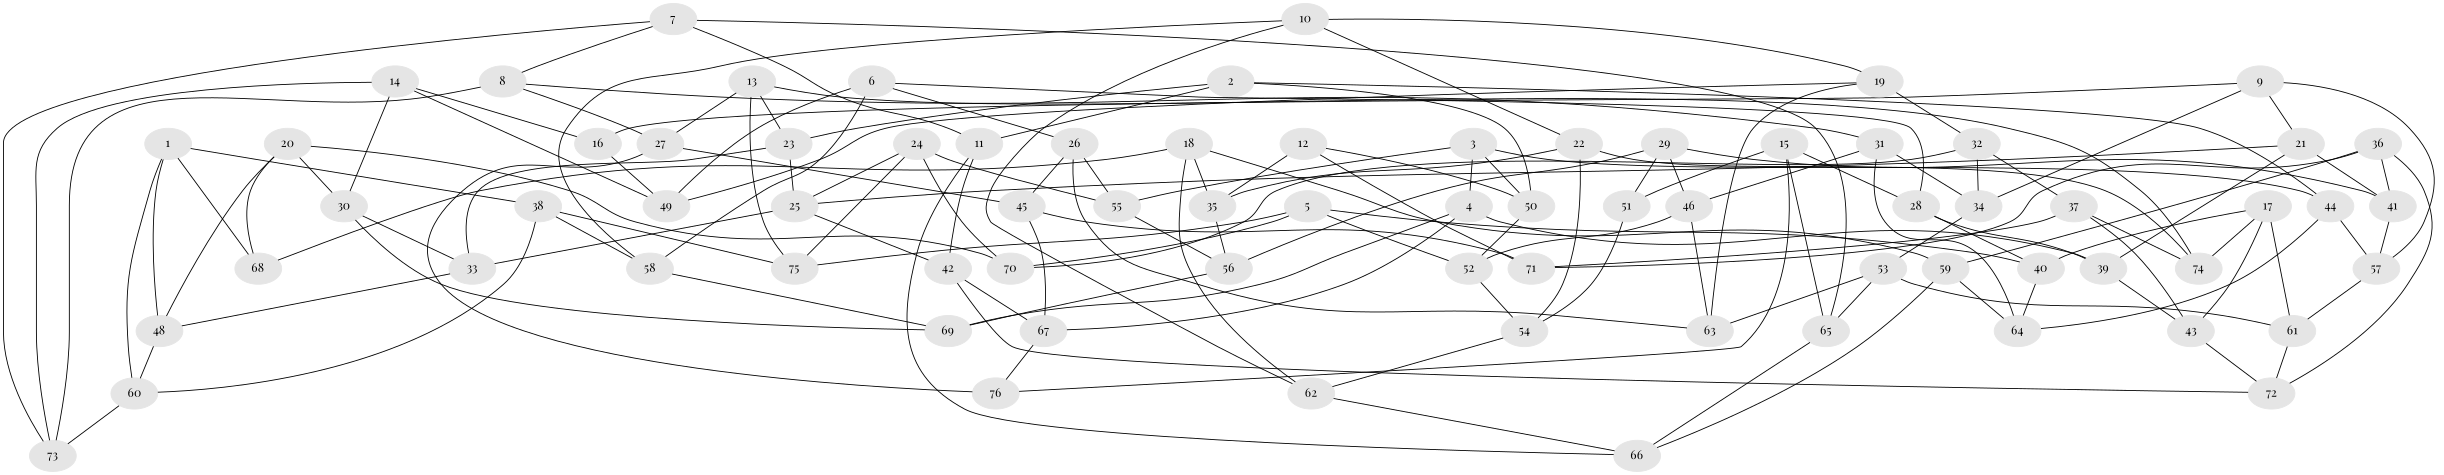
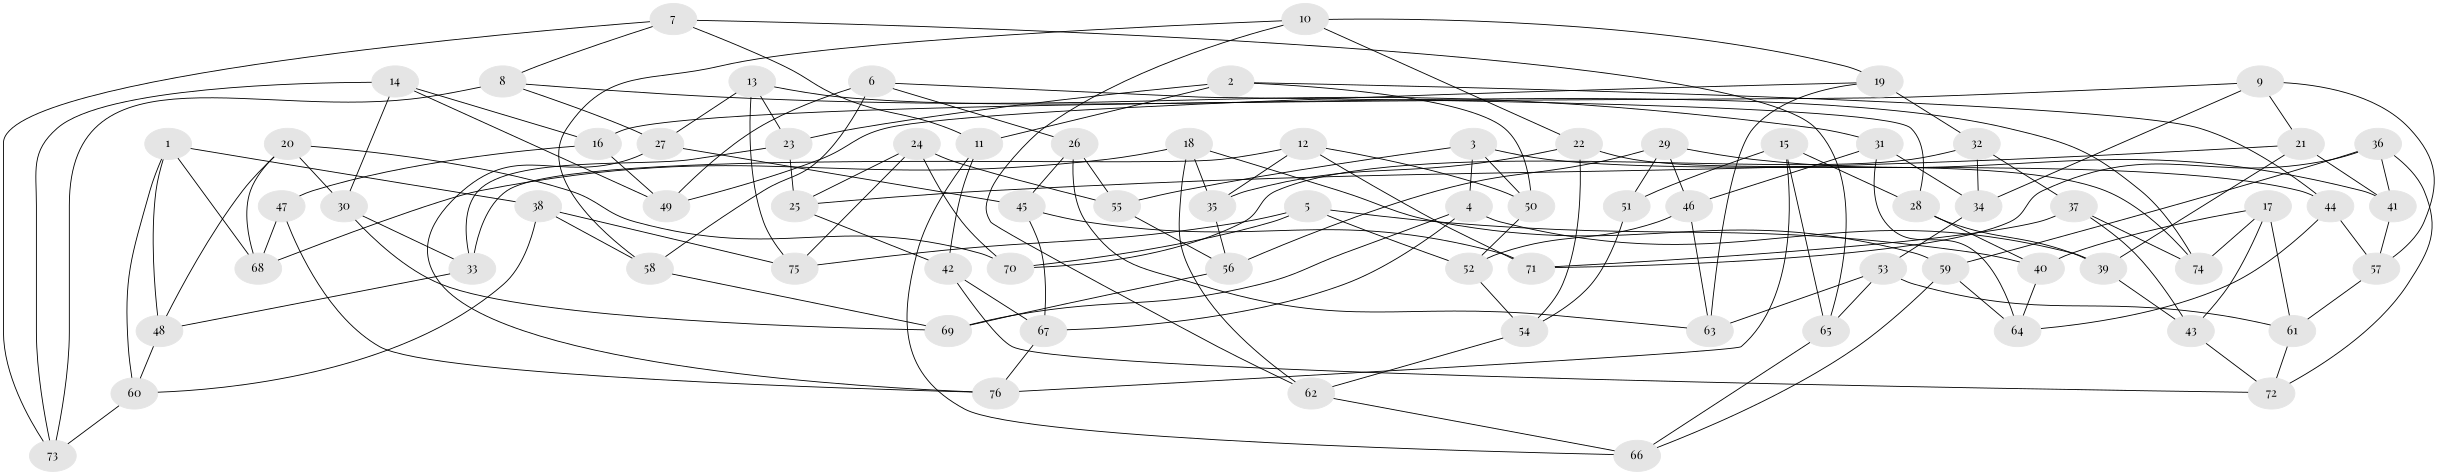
none -> (282, 206)
(634, 237) -> (857, 162)
